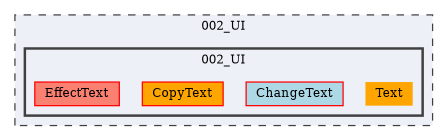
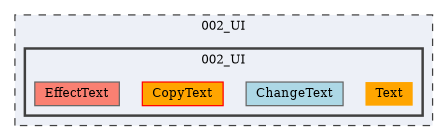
(77, 94) -> (77, 94)
(295, 94) -> (295, 94)
